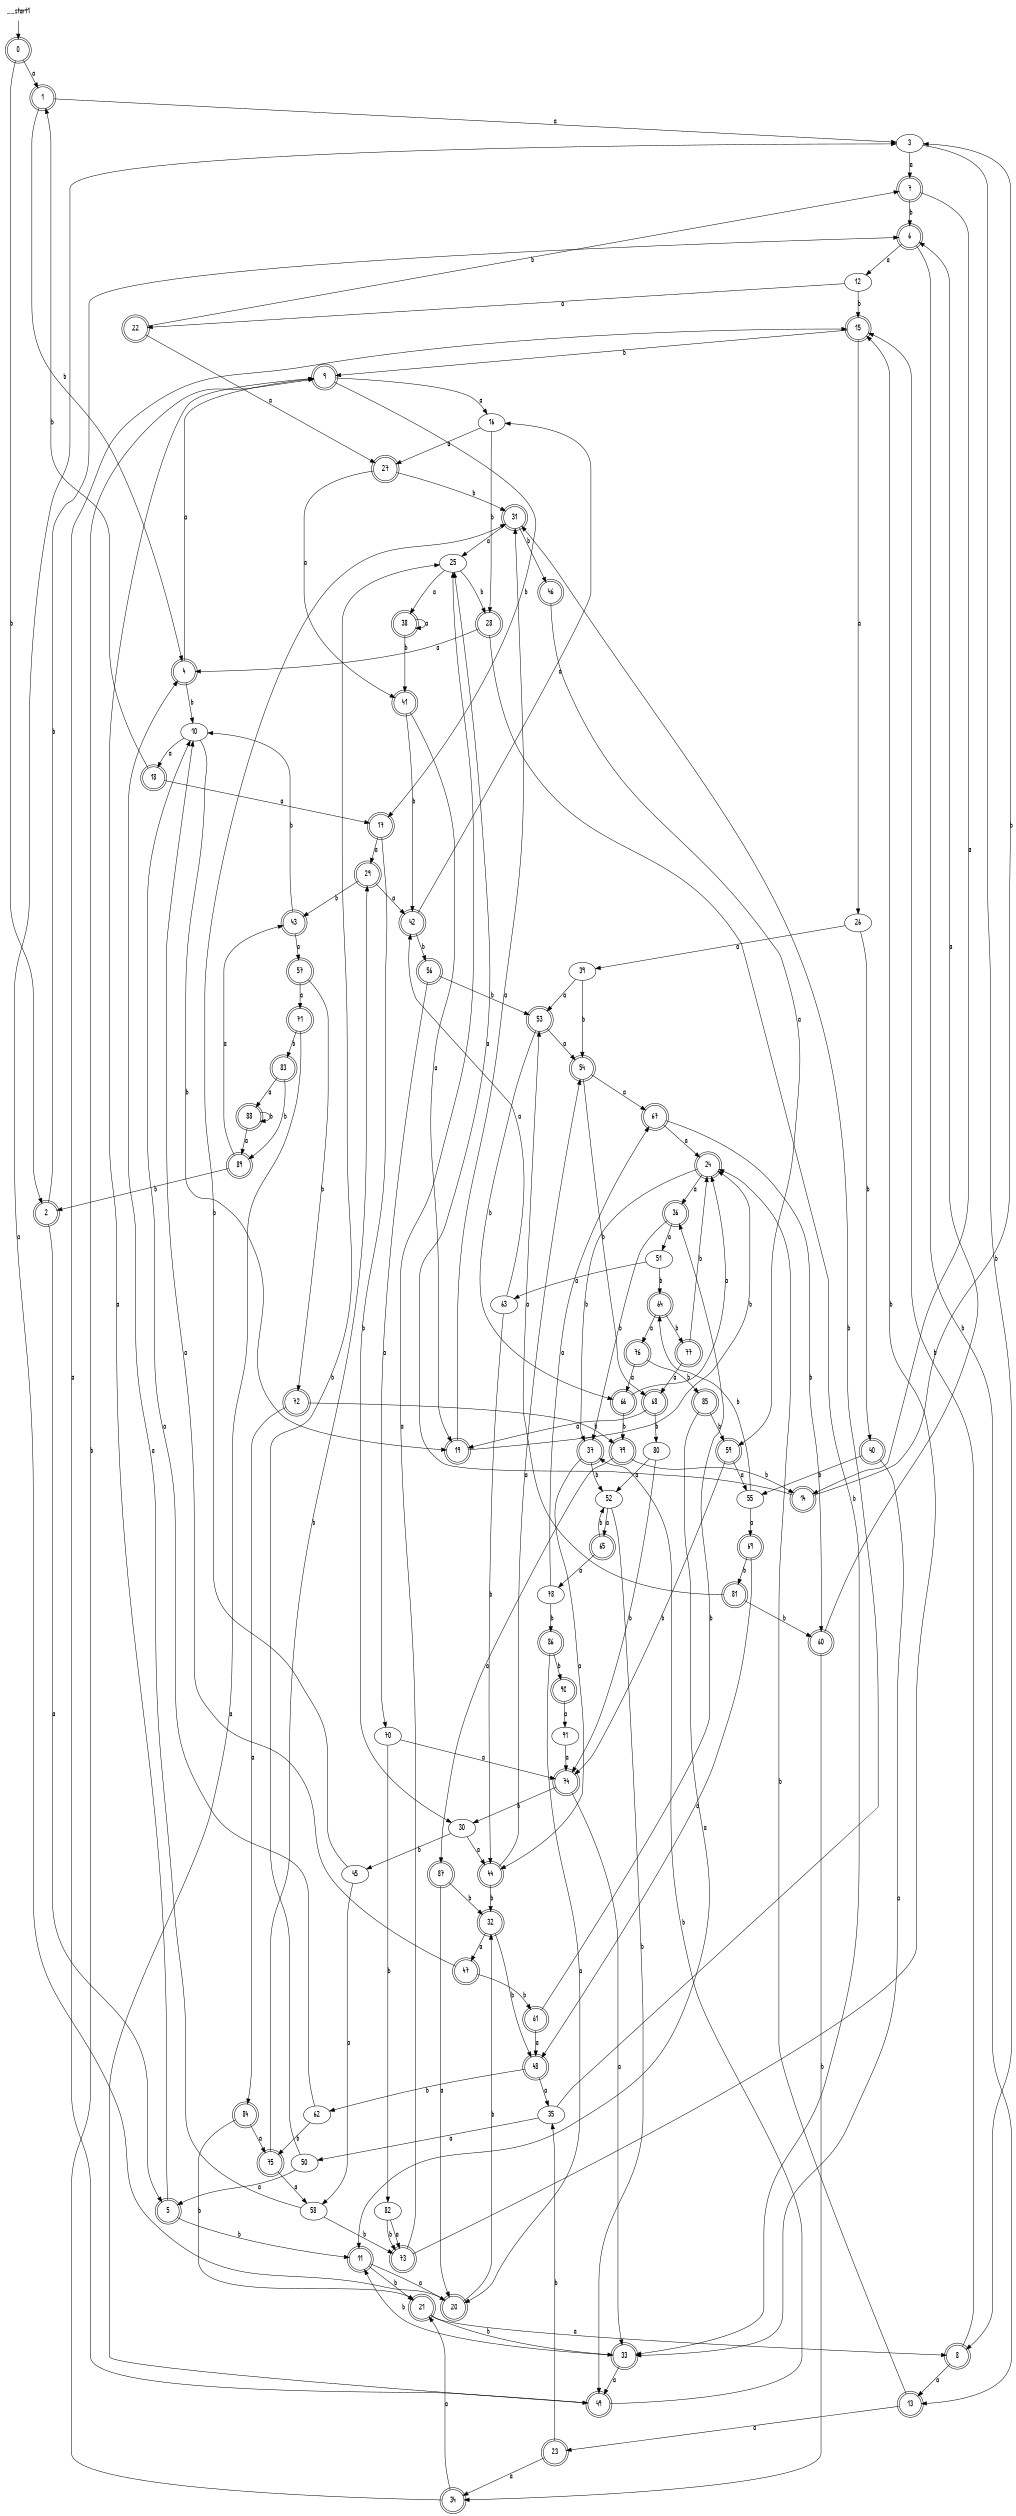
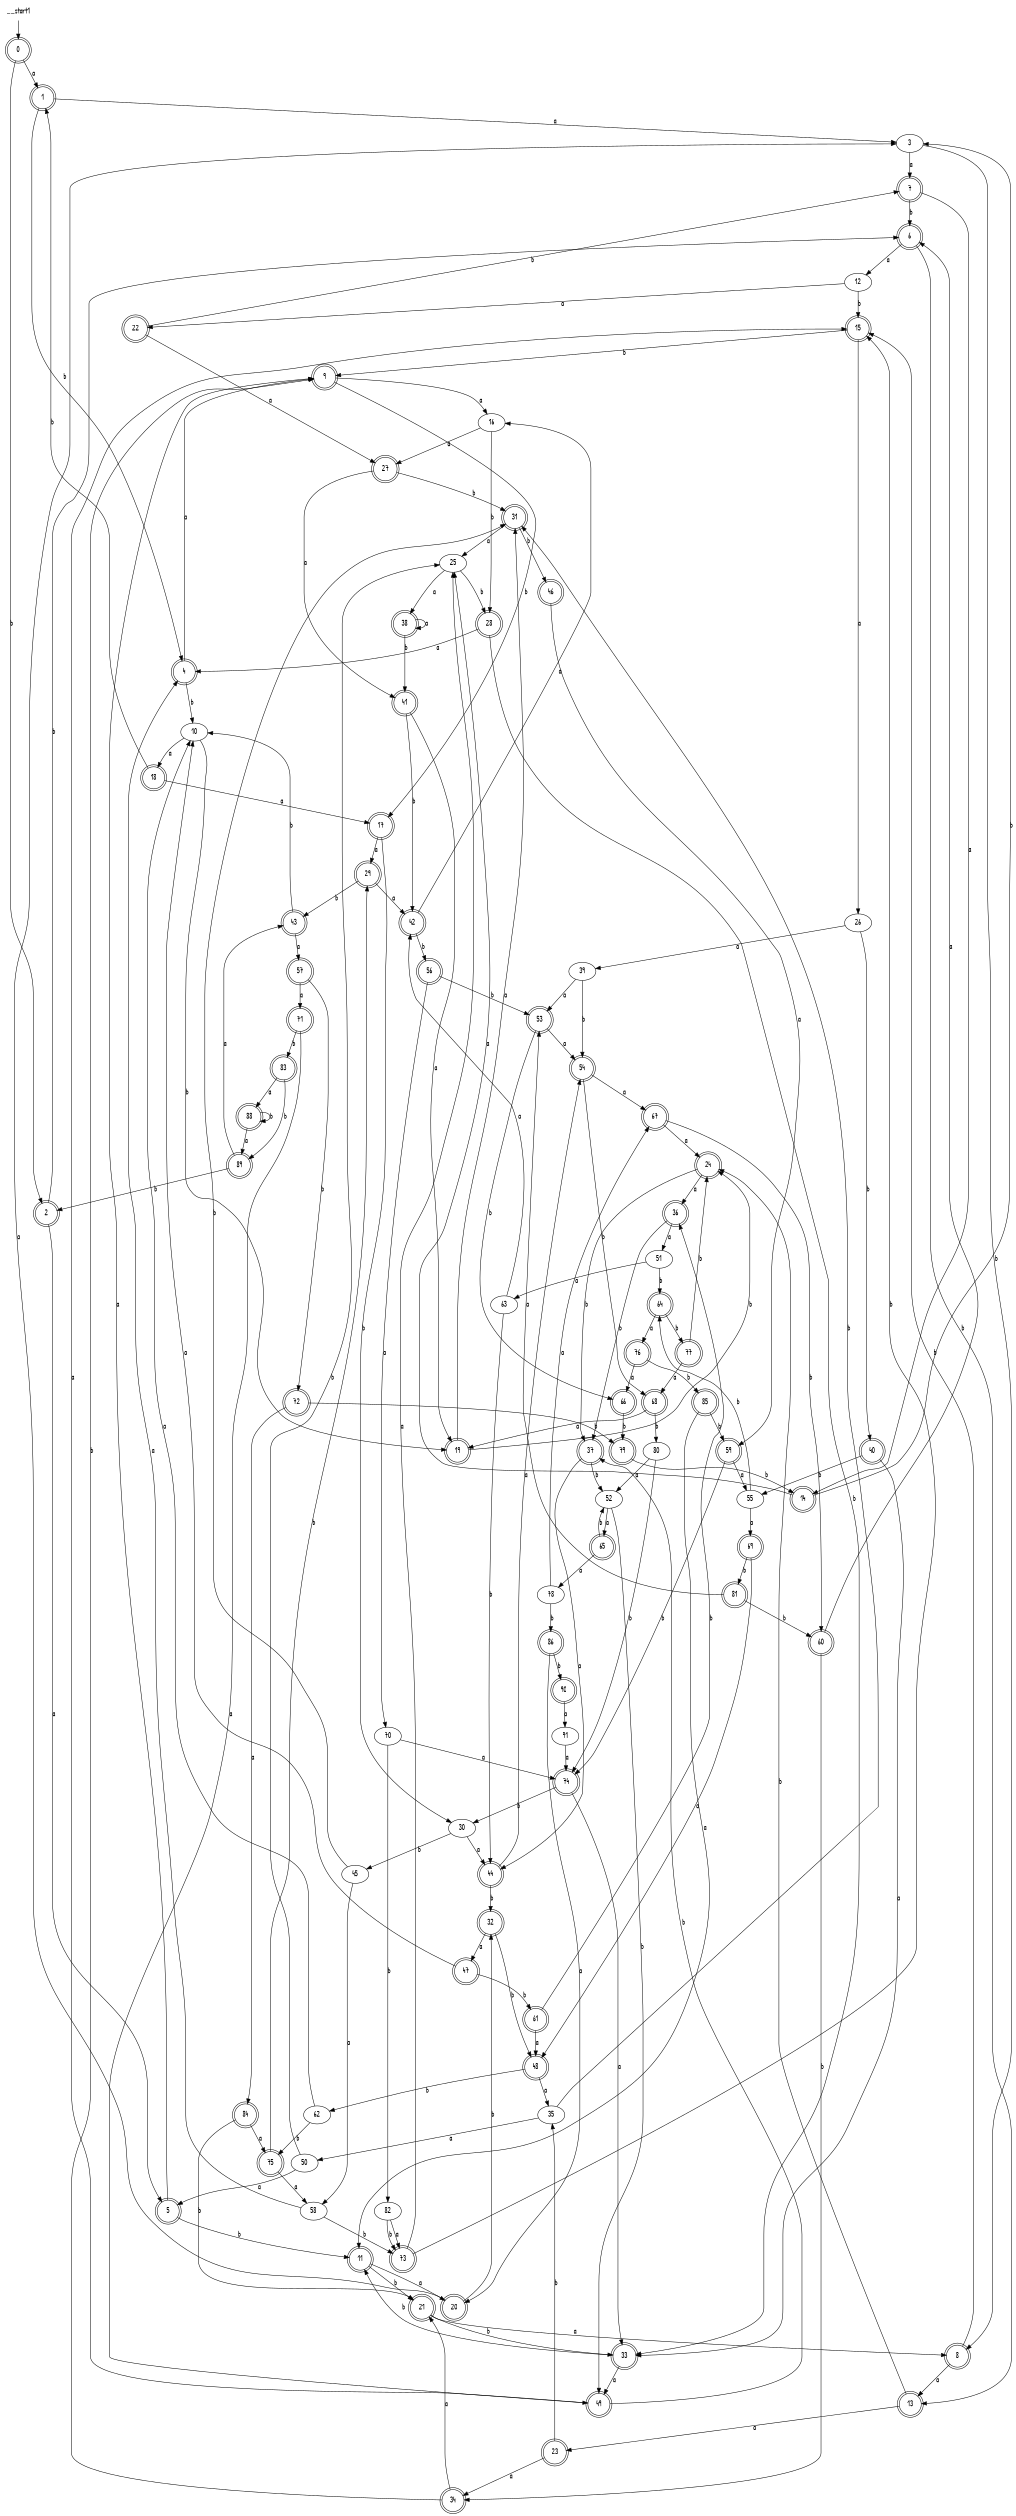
(722, 1315) -> none
(441, 1874) -> none
